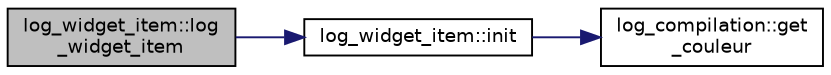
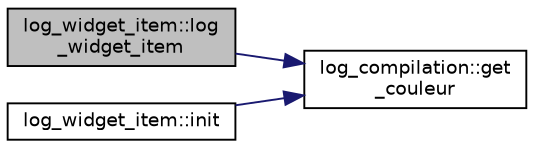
(260, 37) -> (260, 57)
